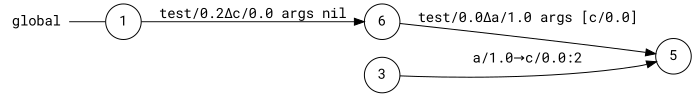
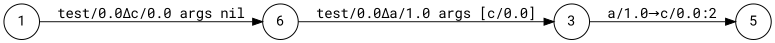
(253, 14) -> (151, 14)
(37, 22) -> none
(523, 37) -> (421, 22)
